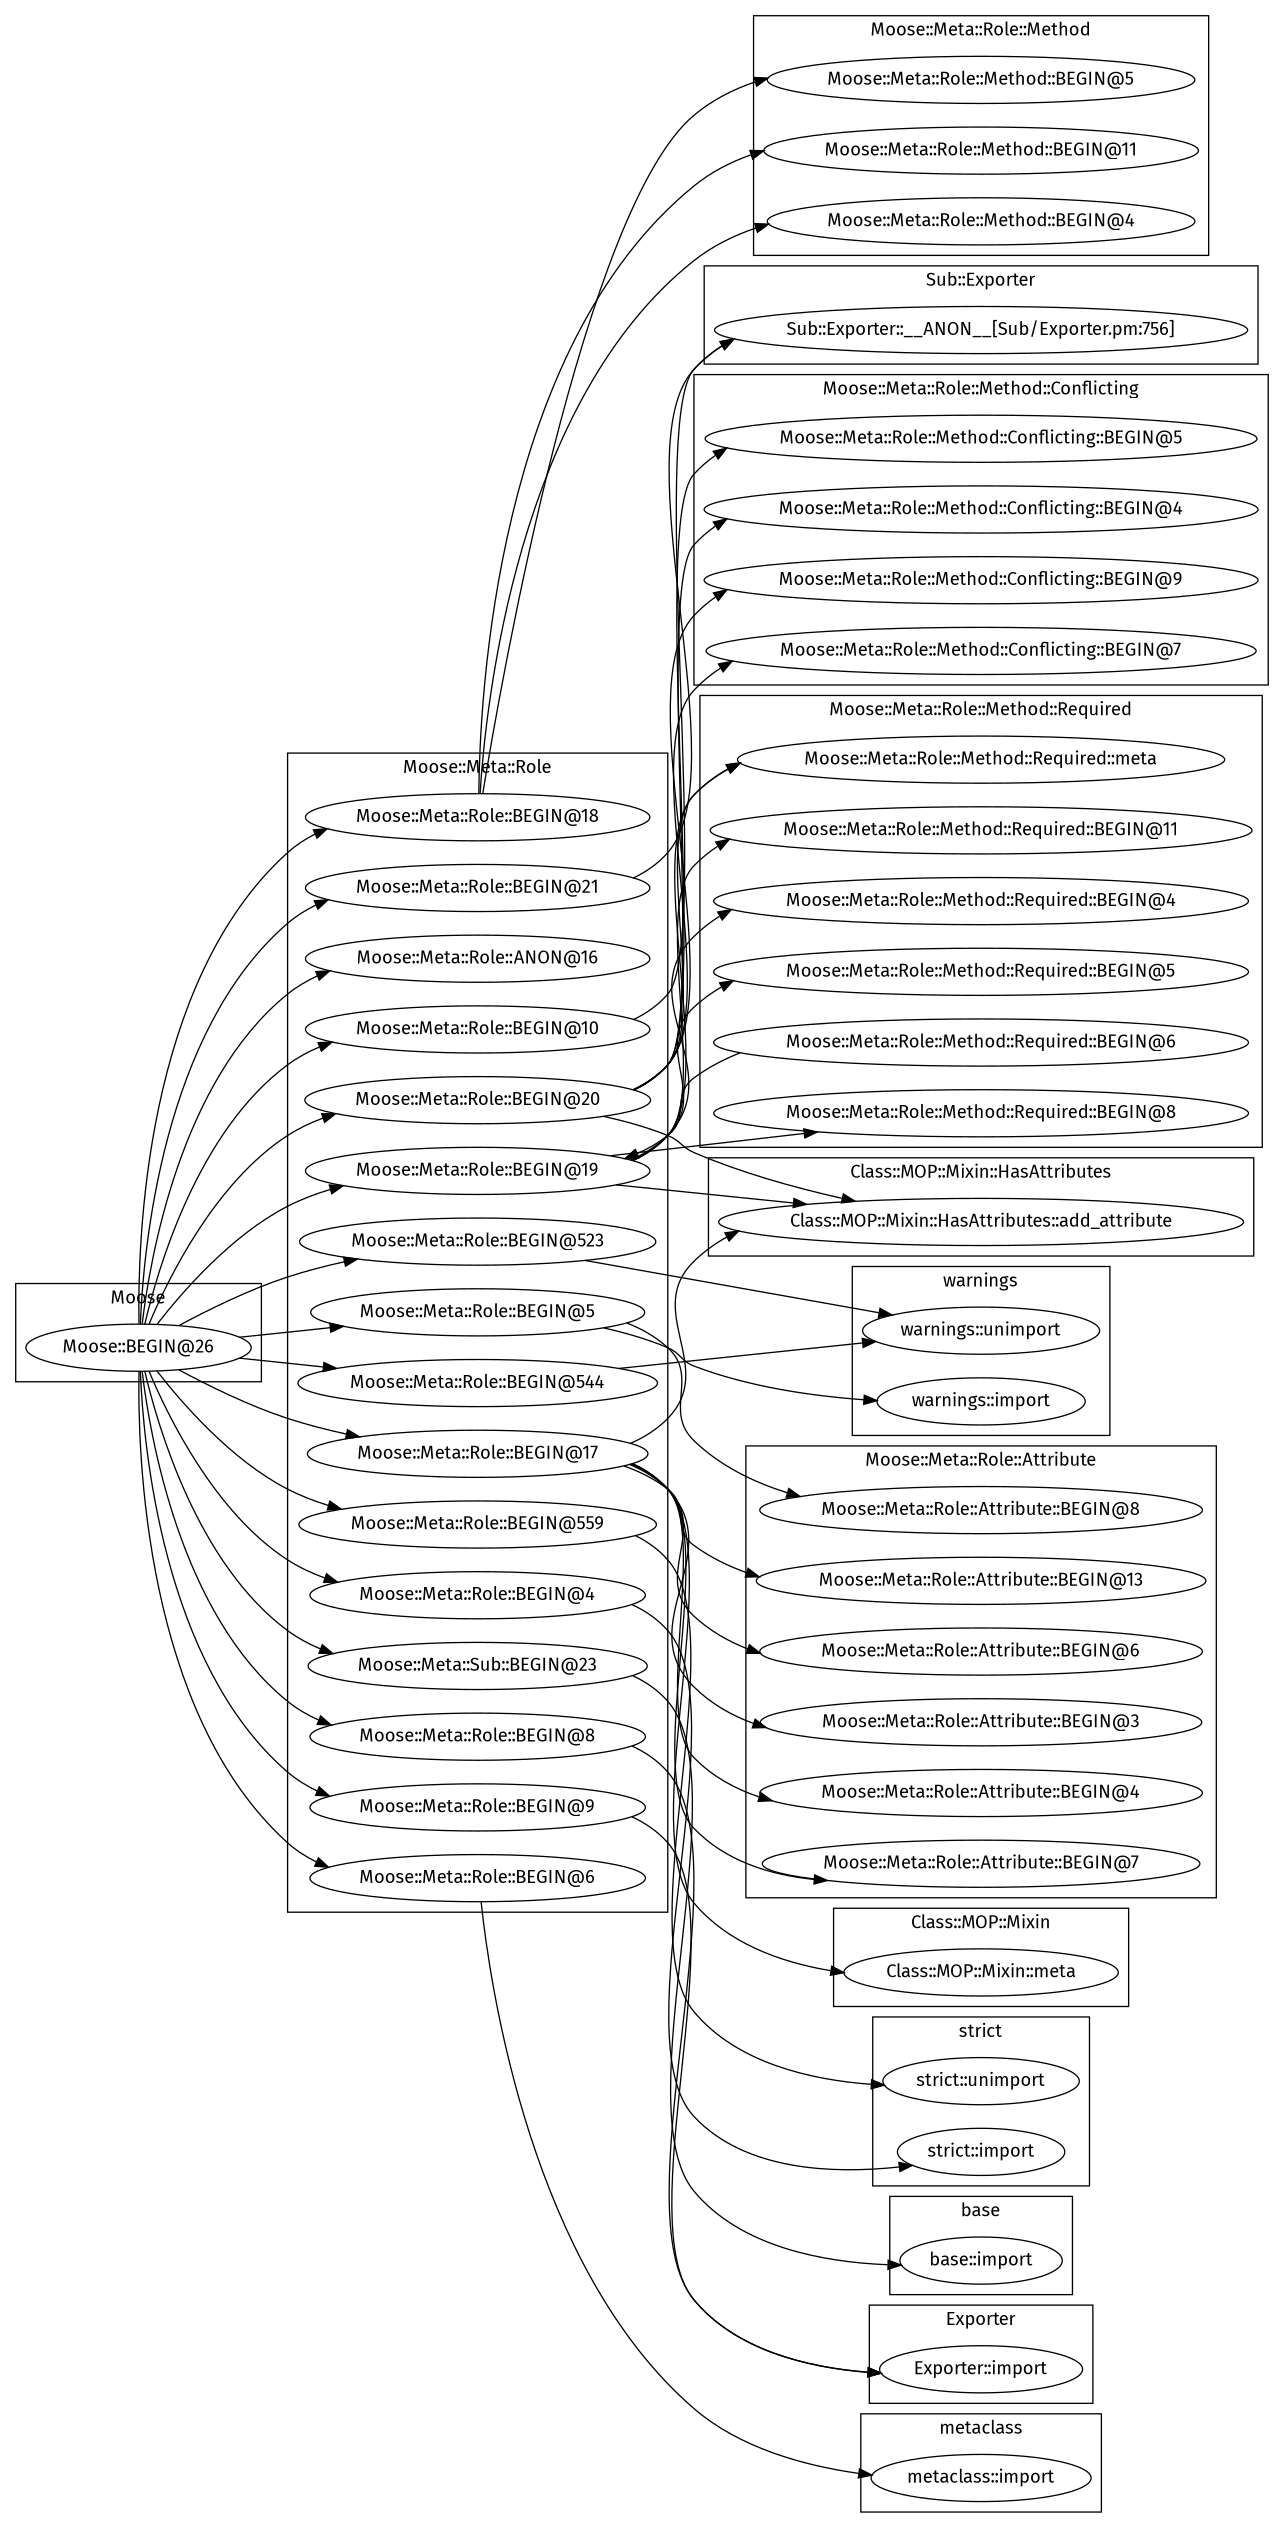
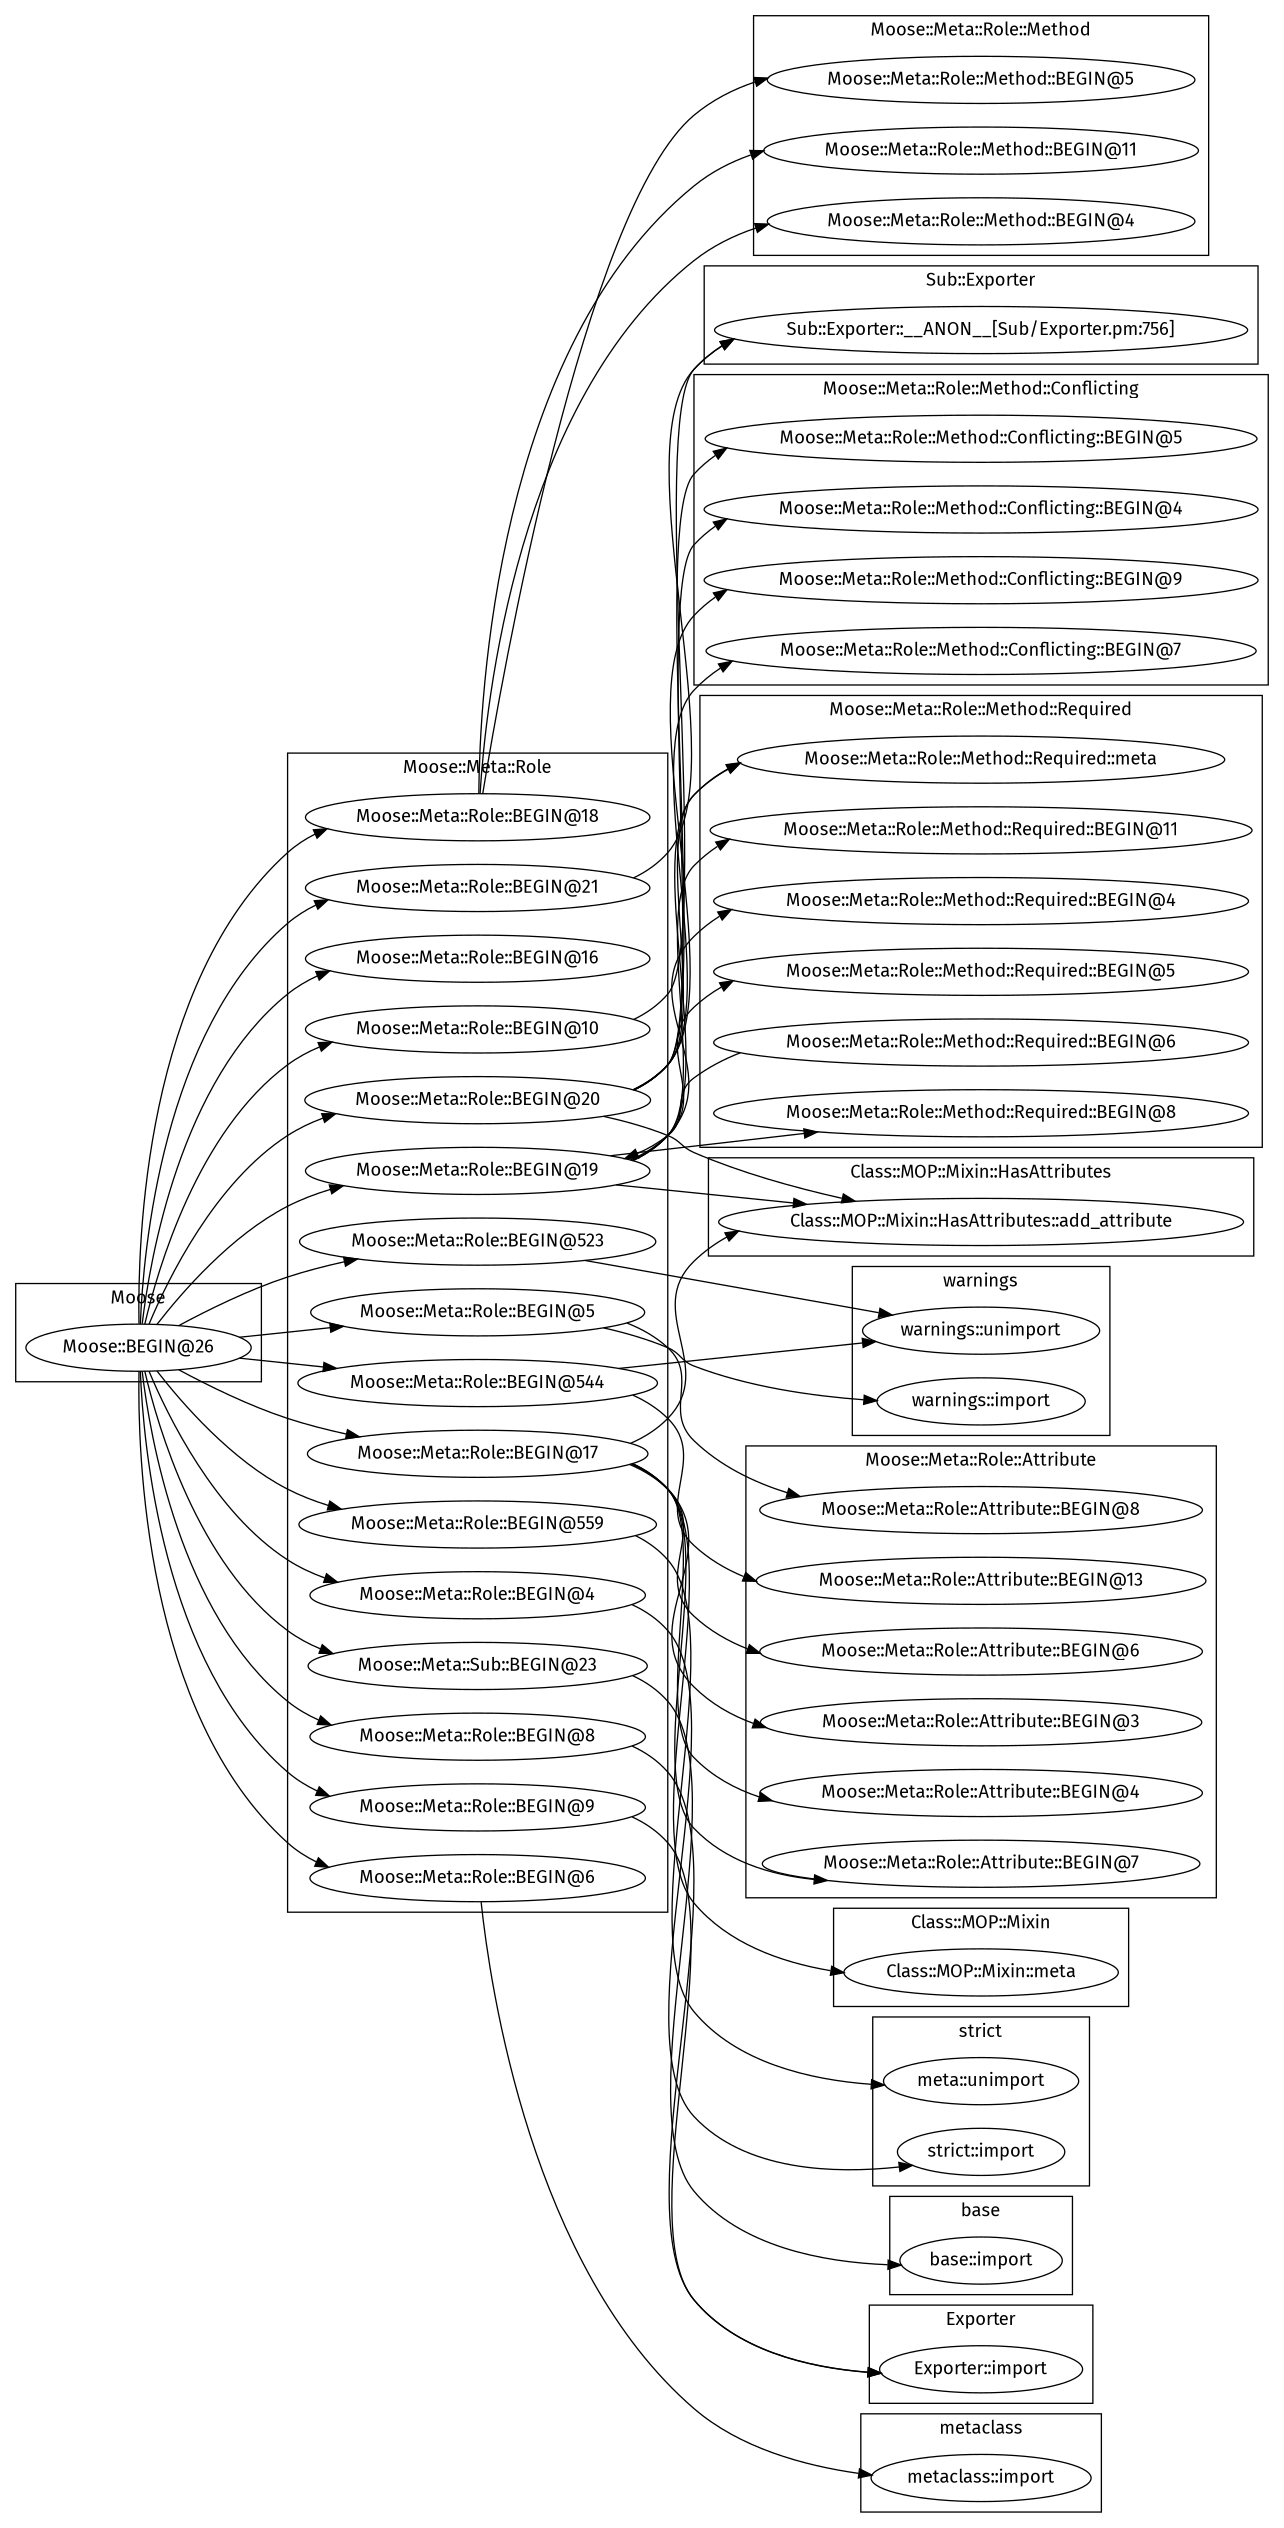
(478, 959) -> (478, 959)
(697, 1547) -> (679, 1490)
(981, 2081) -> (981, 2081)
